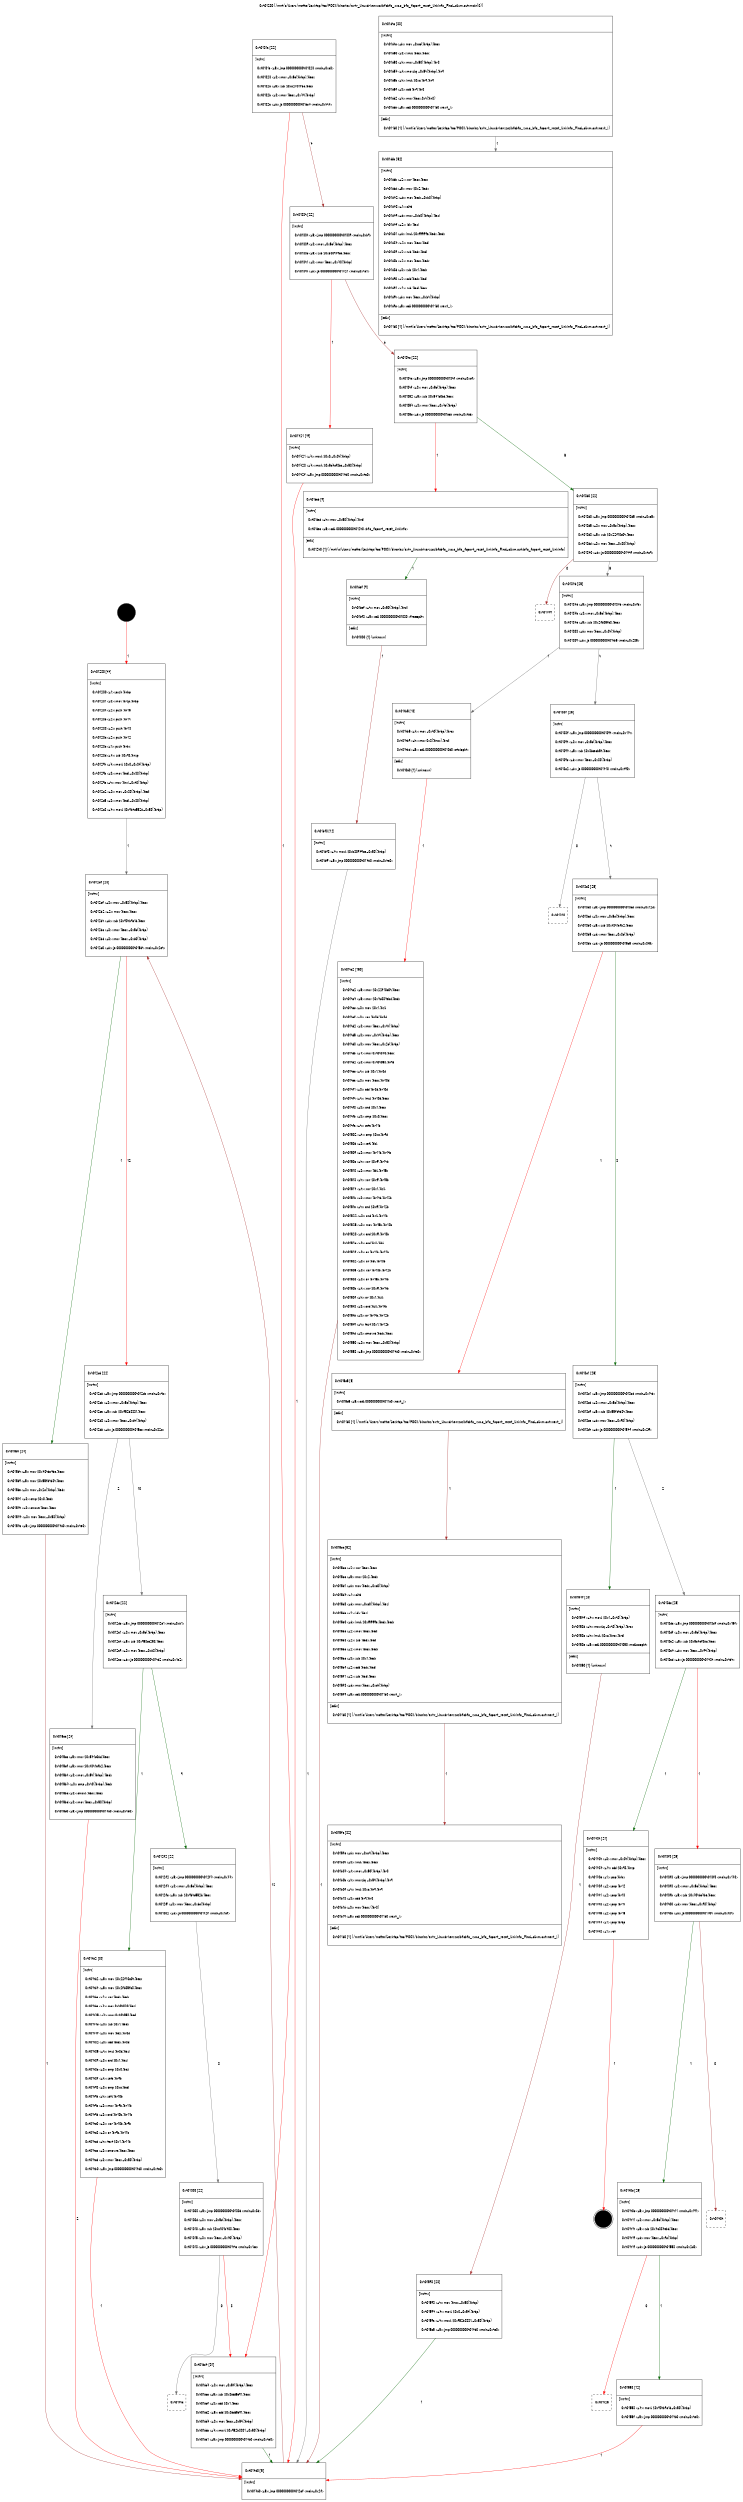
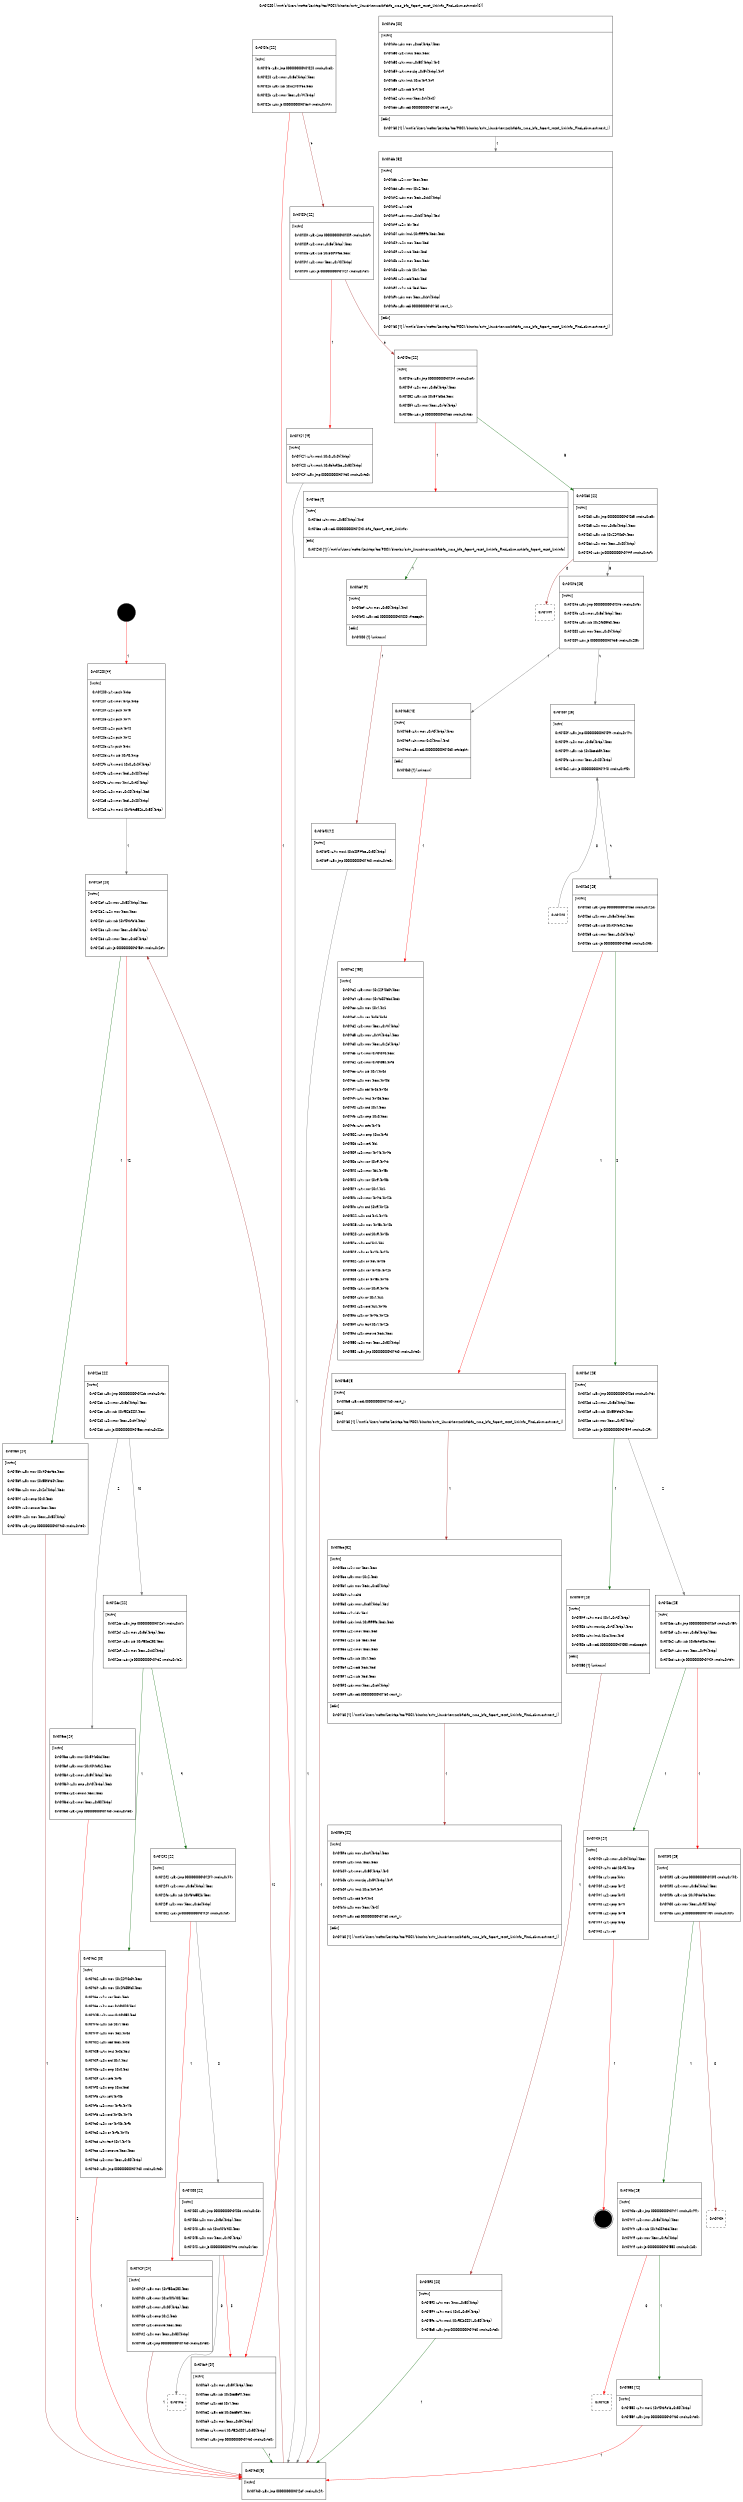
(573, 841) -> (589, 848)
(295, 1471) -> (295, 1471)
none -> (170, 2306)
